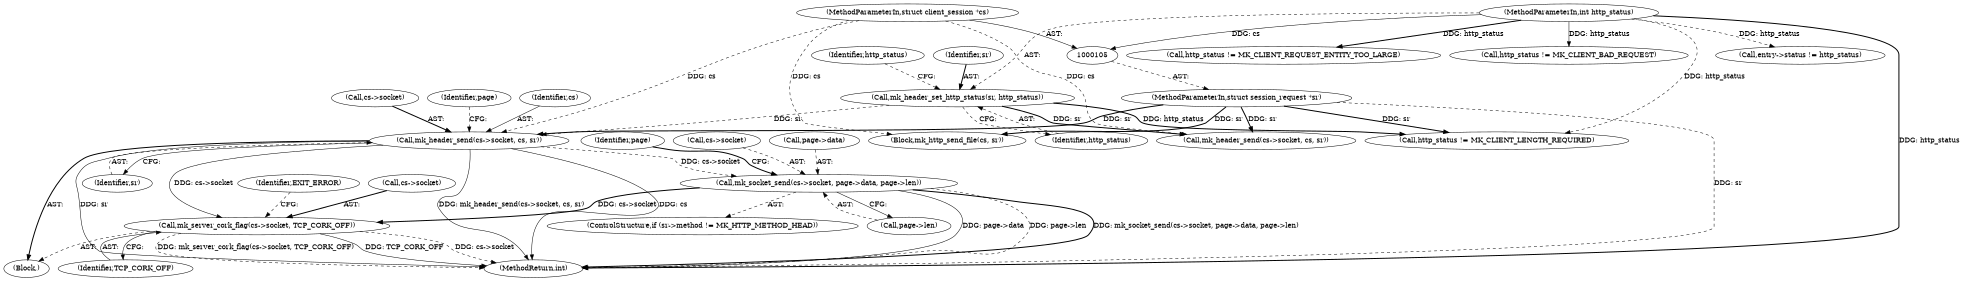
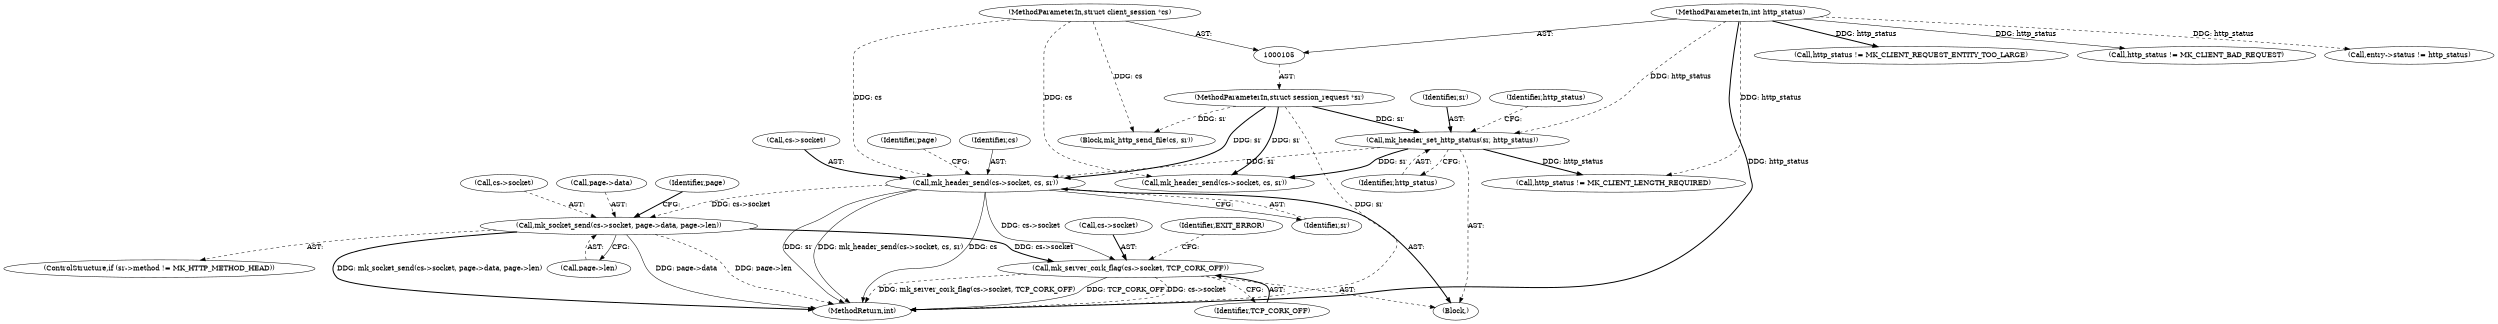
(1246, 34) -> (1546, 34)
(1034, 55) -> (1681, 77)
(1364, 119) -> (1363, 119)
(1108, 131) -> (1197, 116)
none -> (1468, 223)
(133, 239) -> (1231, 284)
(108, 241) -> (1267, 287)
